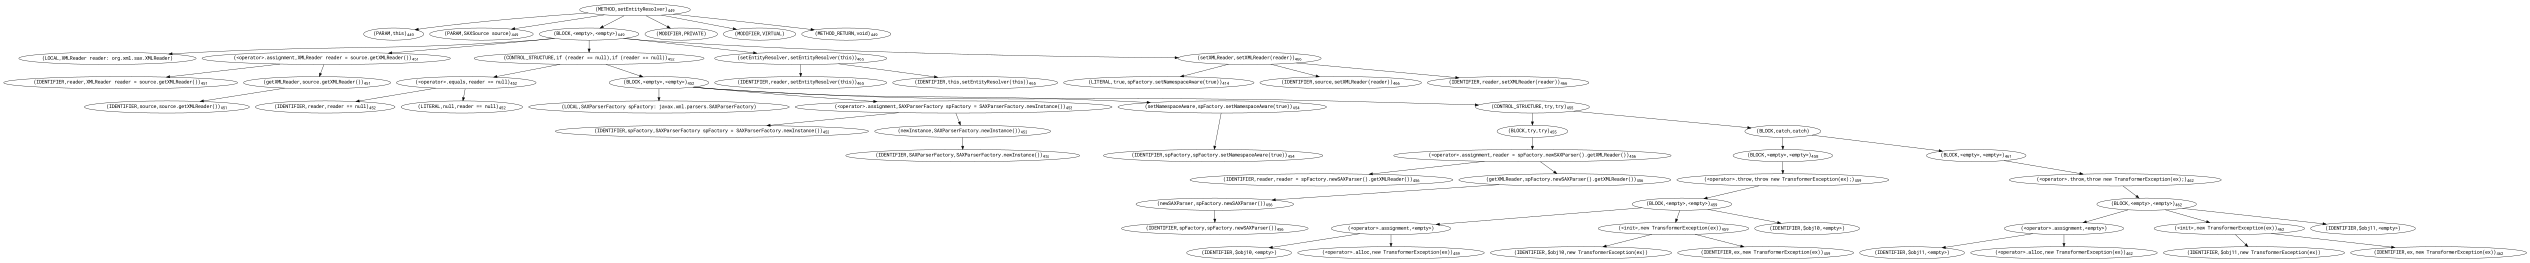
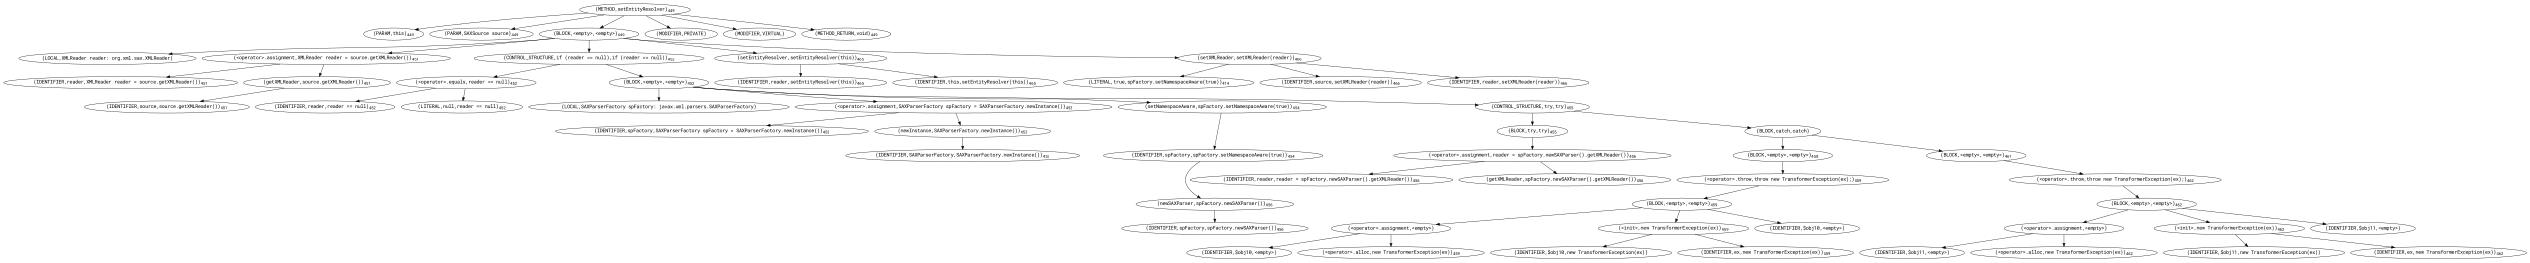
(1387, 192) -> (1185, 179)
